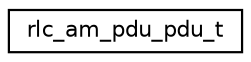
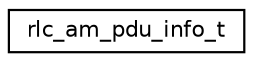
(125, 31) -> (127, 31)
